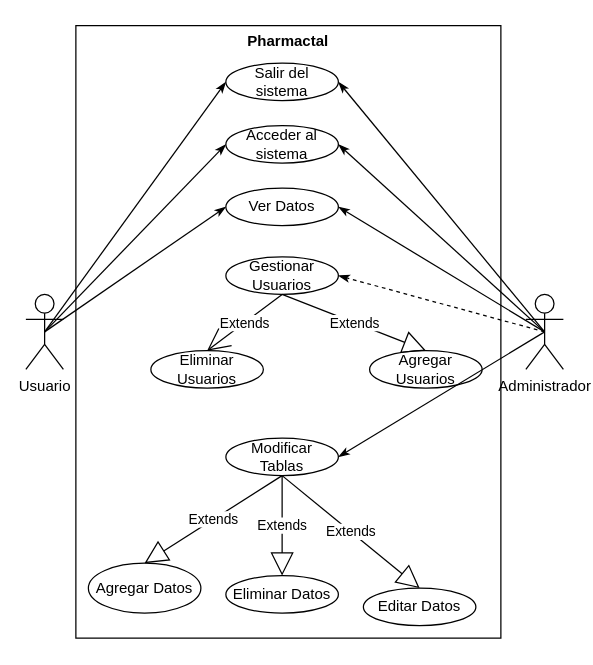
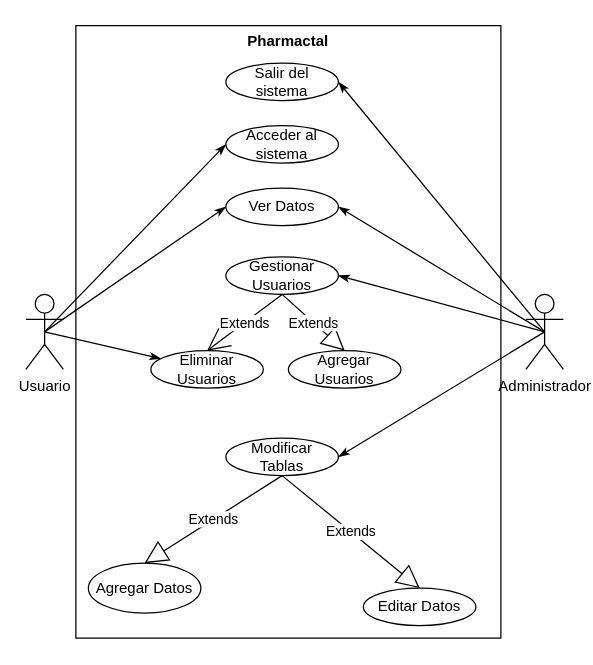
(138, 203) -> (100, 345)
(436, 233) -> none
(443, 304) -> (443, 304)
(426, 369) -> (344, 369)
(282, 516) -> none
(282, 594) -> none
